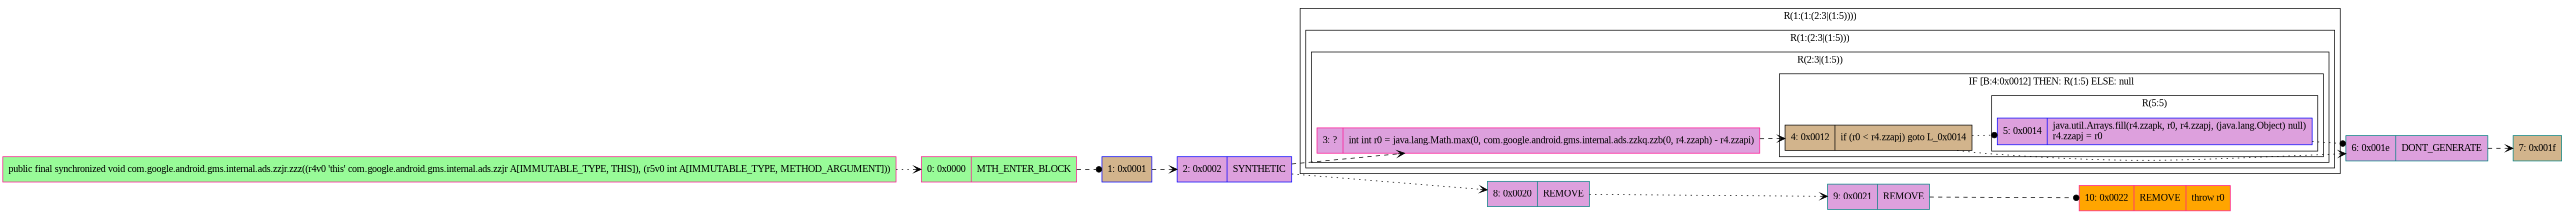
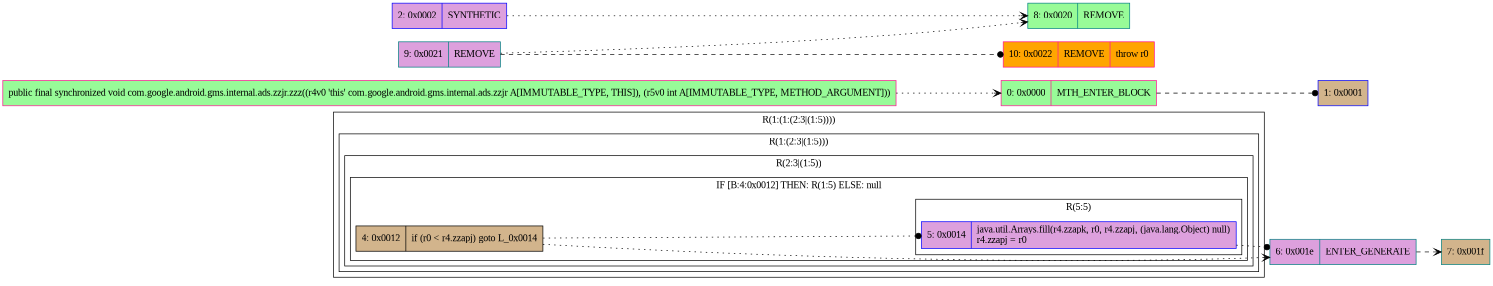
(1538, 141) -> none
(2442, 148) -> (1368, 252)
(1161, 169) -> none
(1538, 194) -> (1079, 16)
(1705, 195) -> (761, 43)
